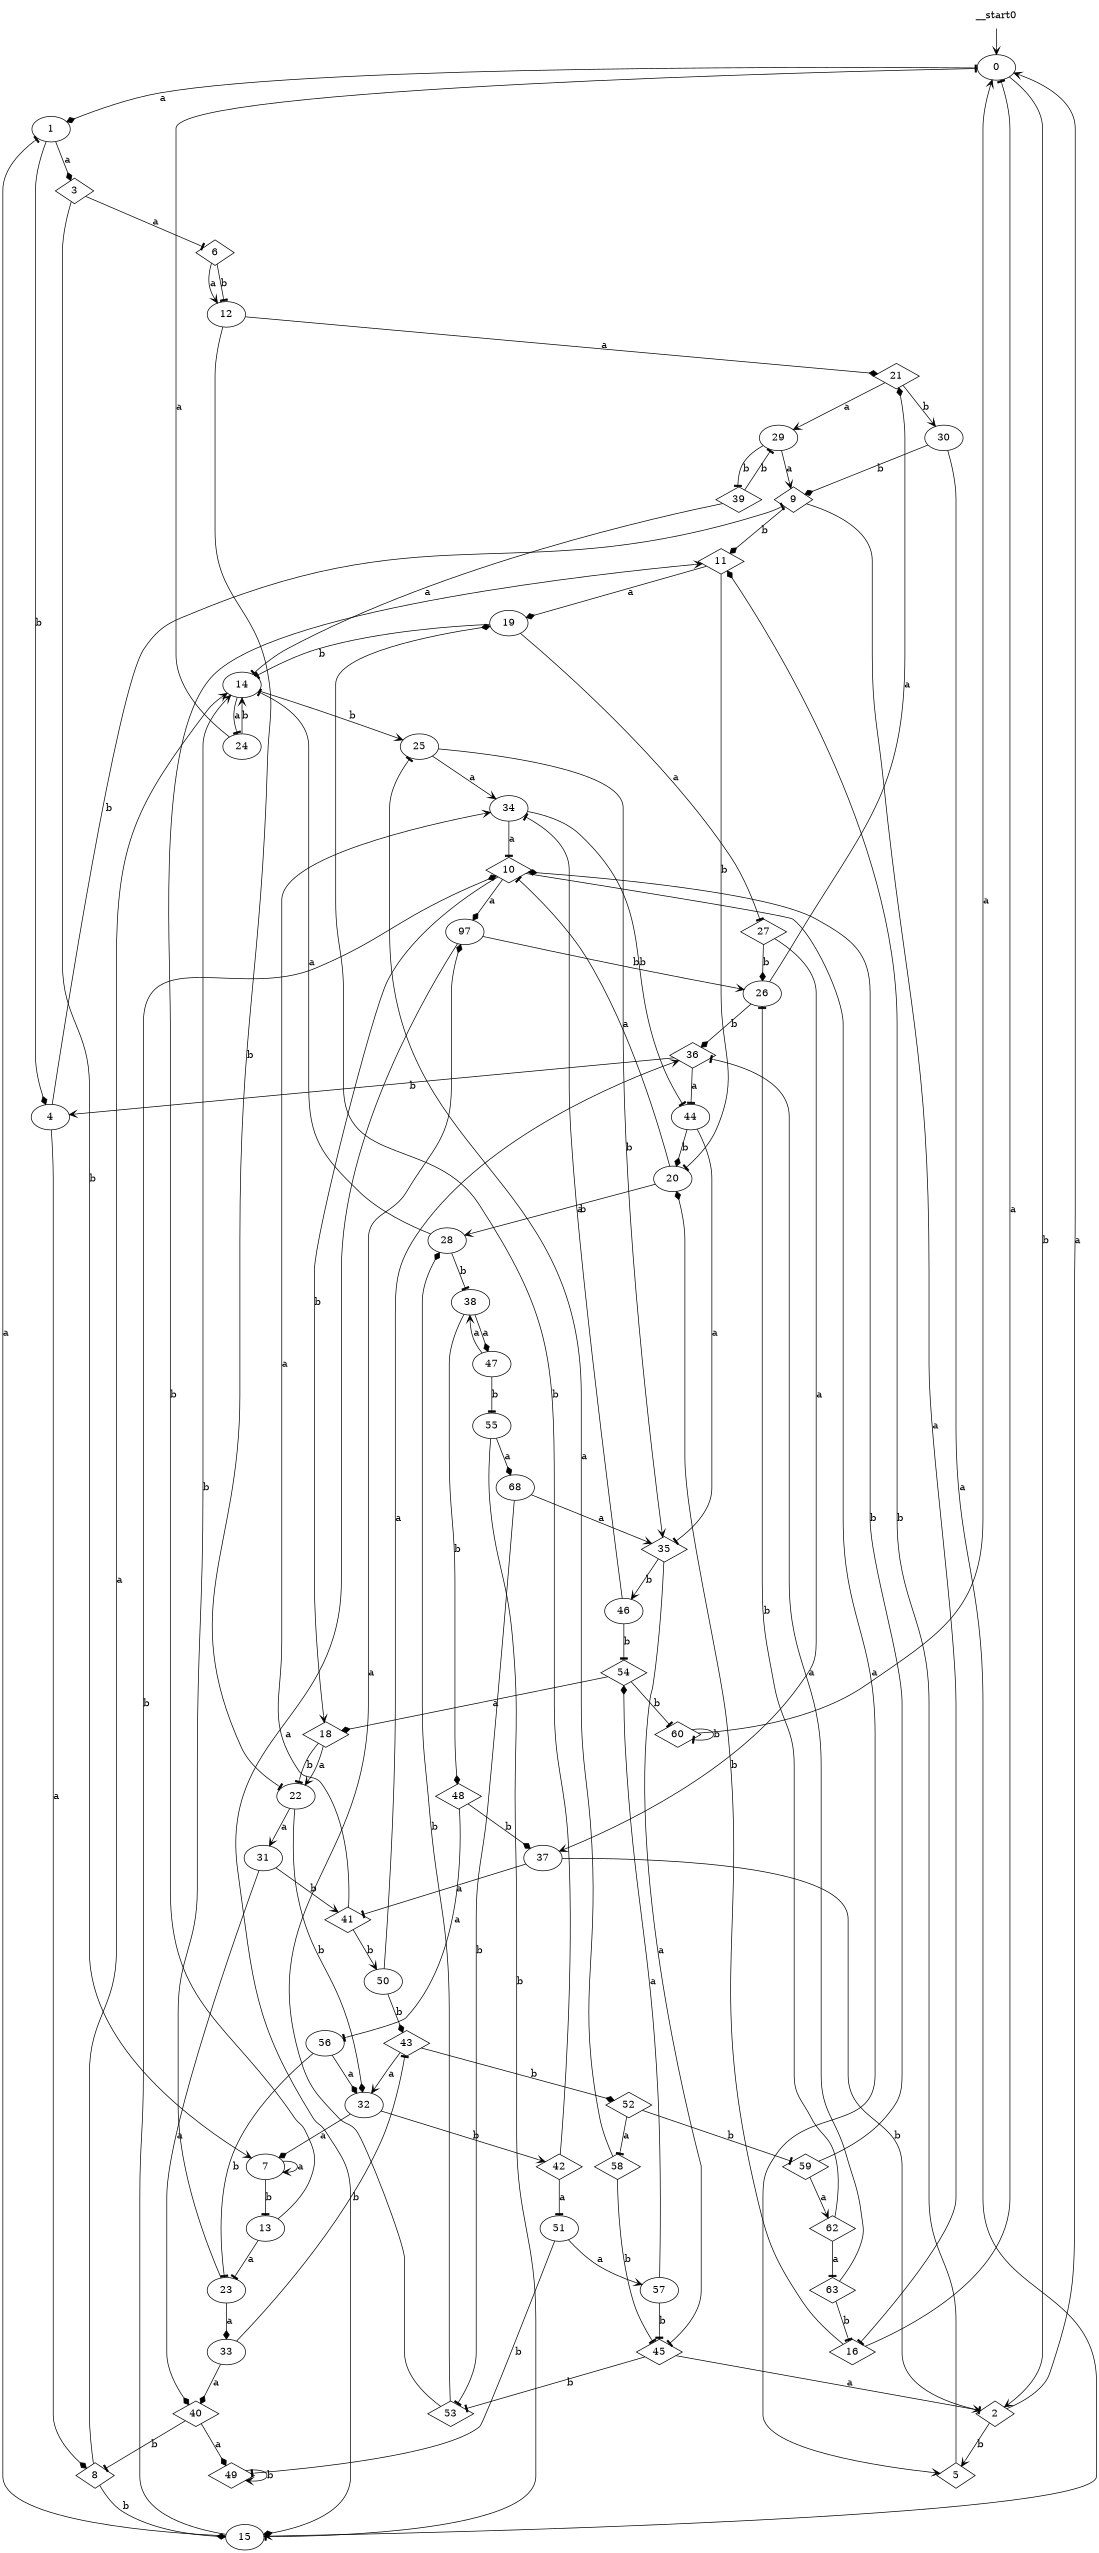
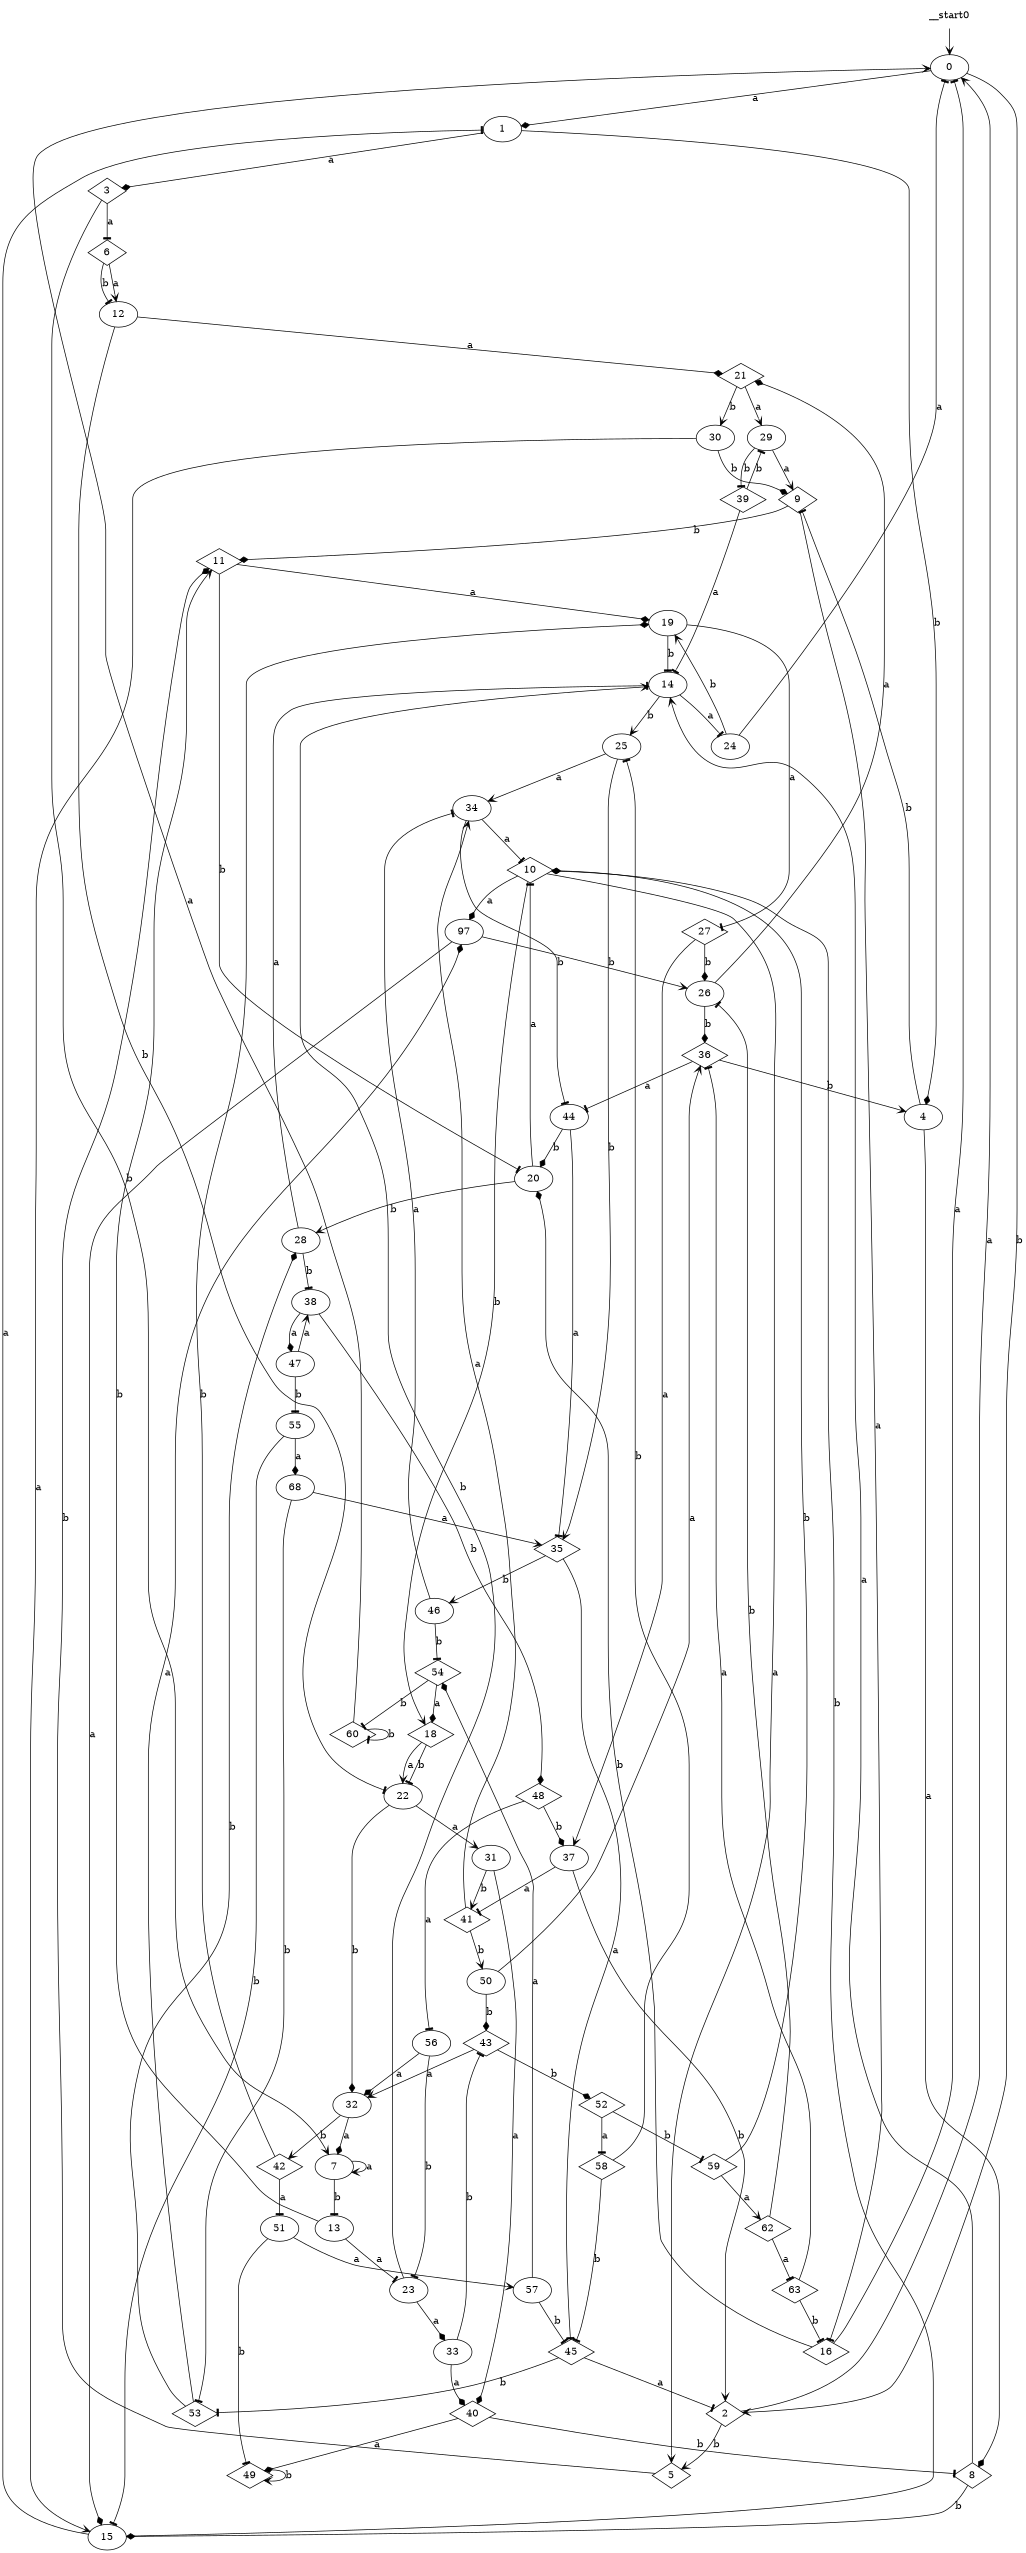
(242, 719) -> (705, 686)
(584, 1457) -> (639, 1457)
